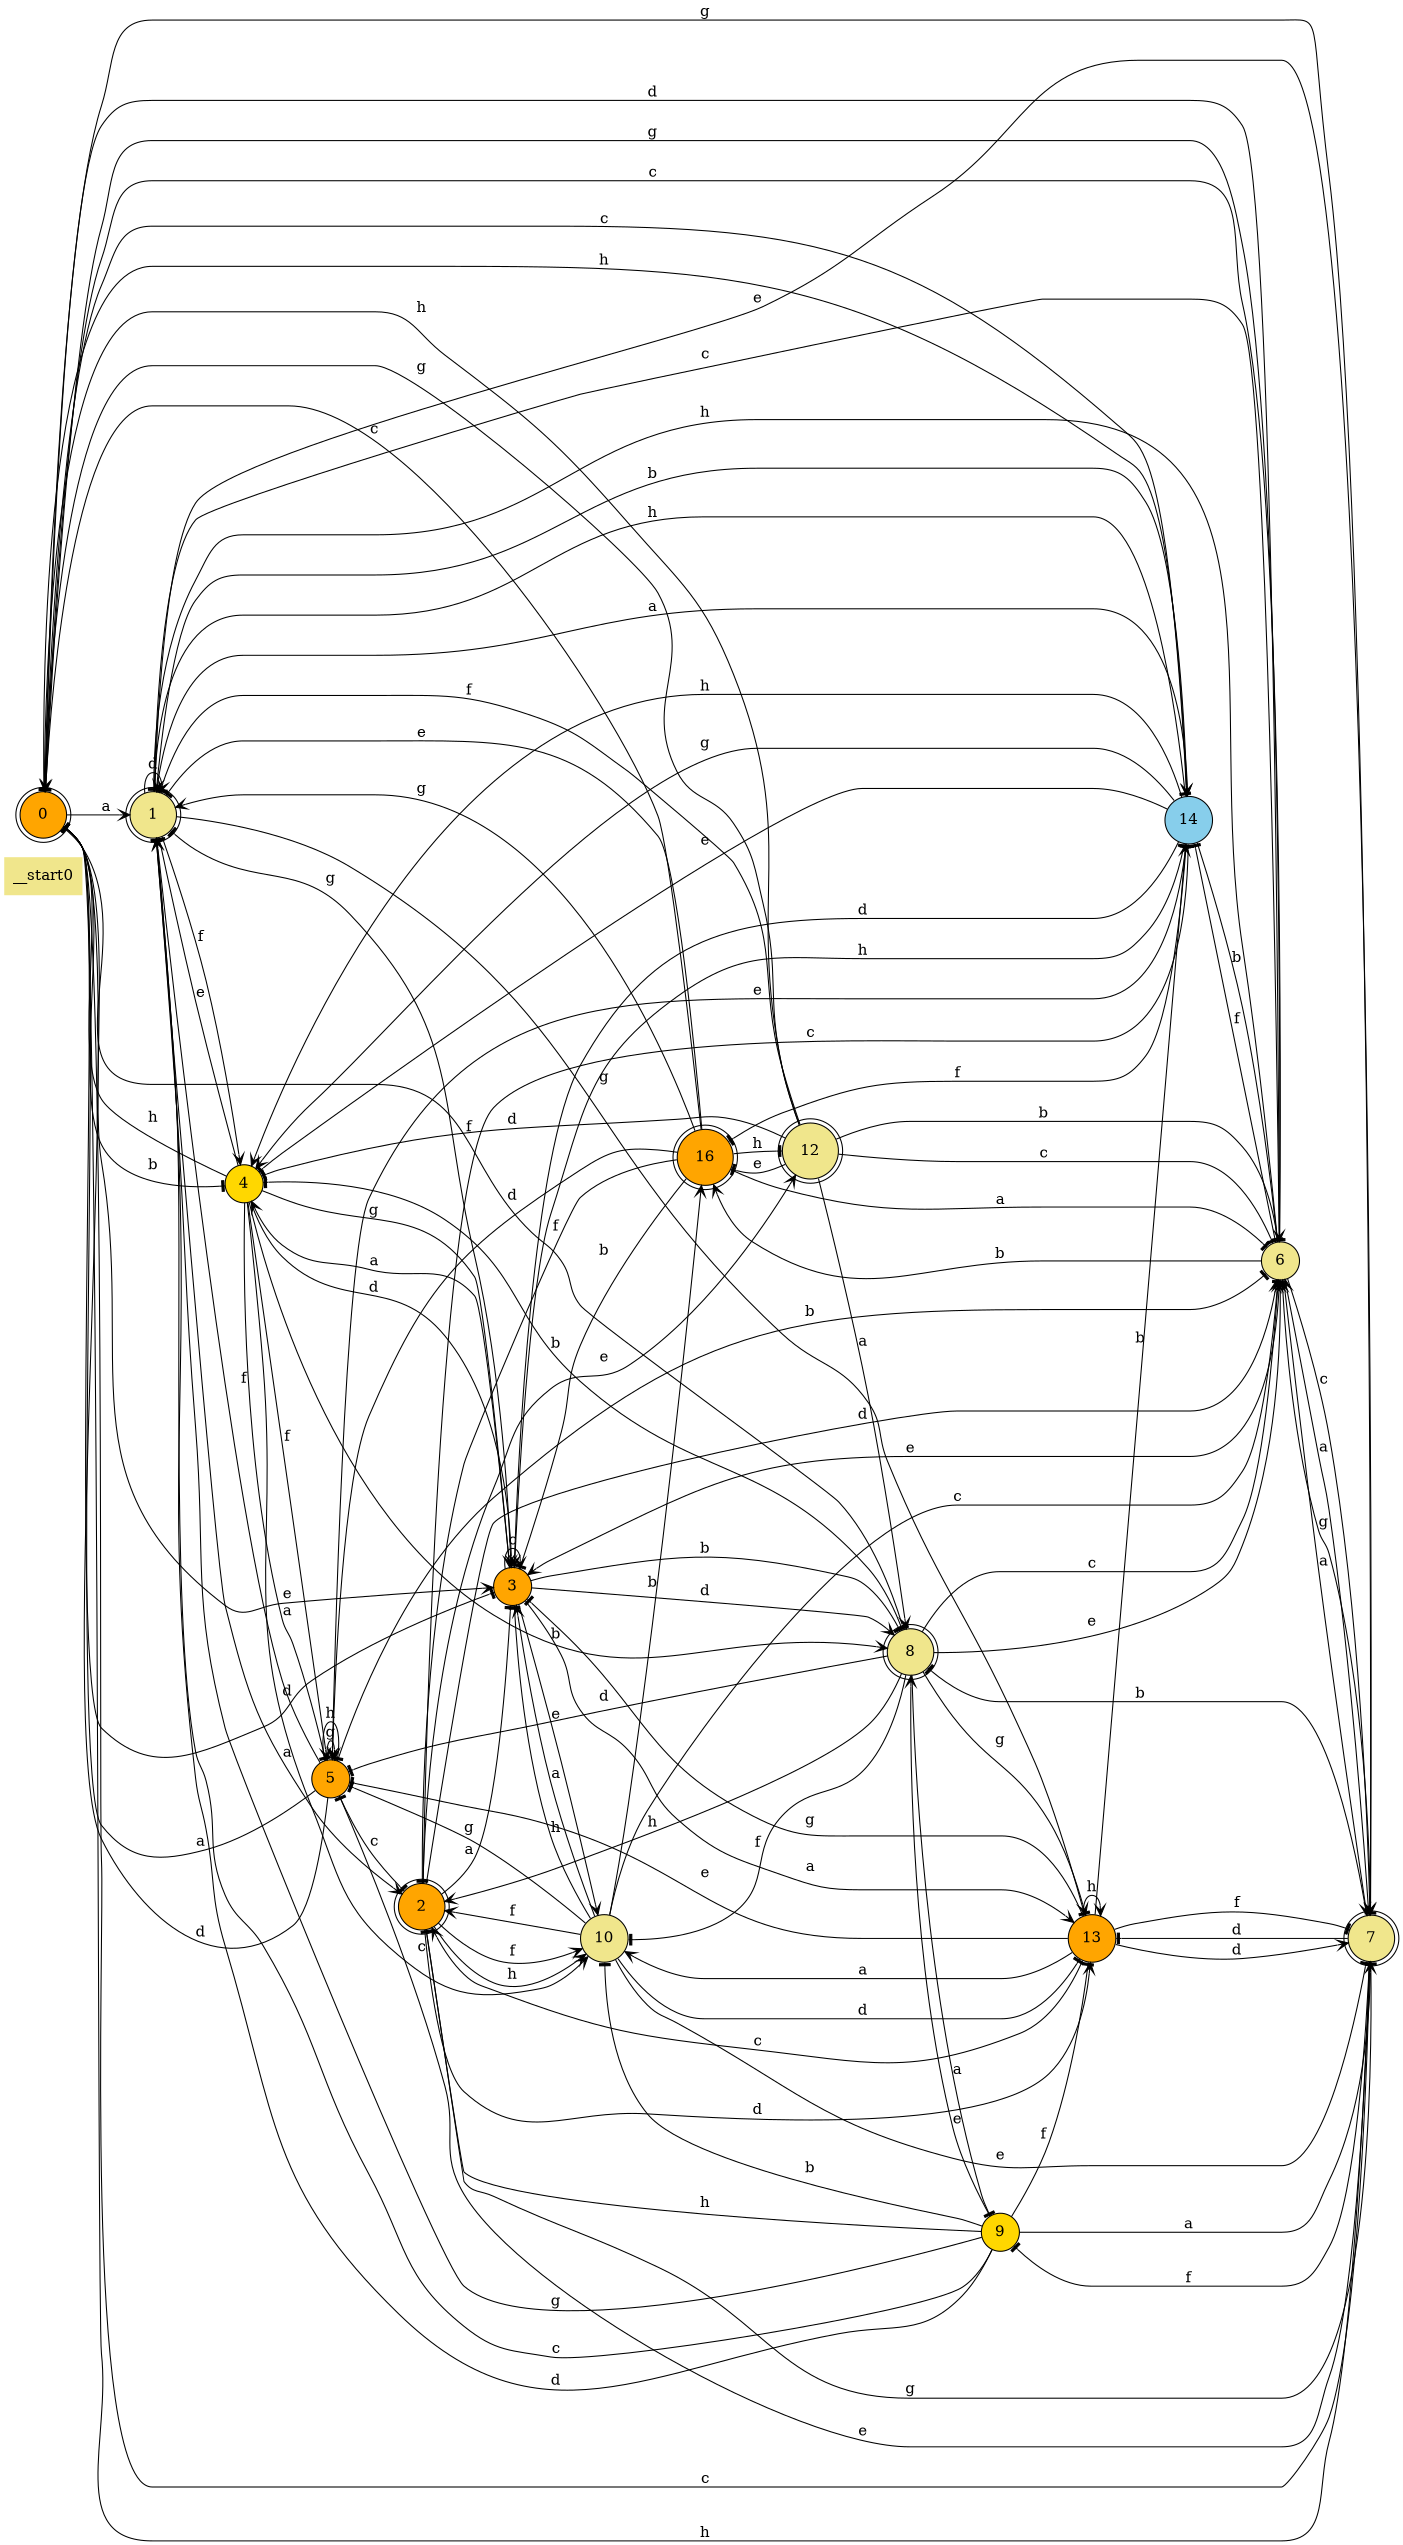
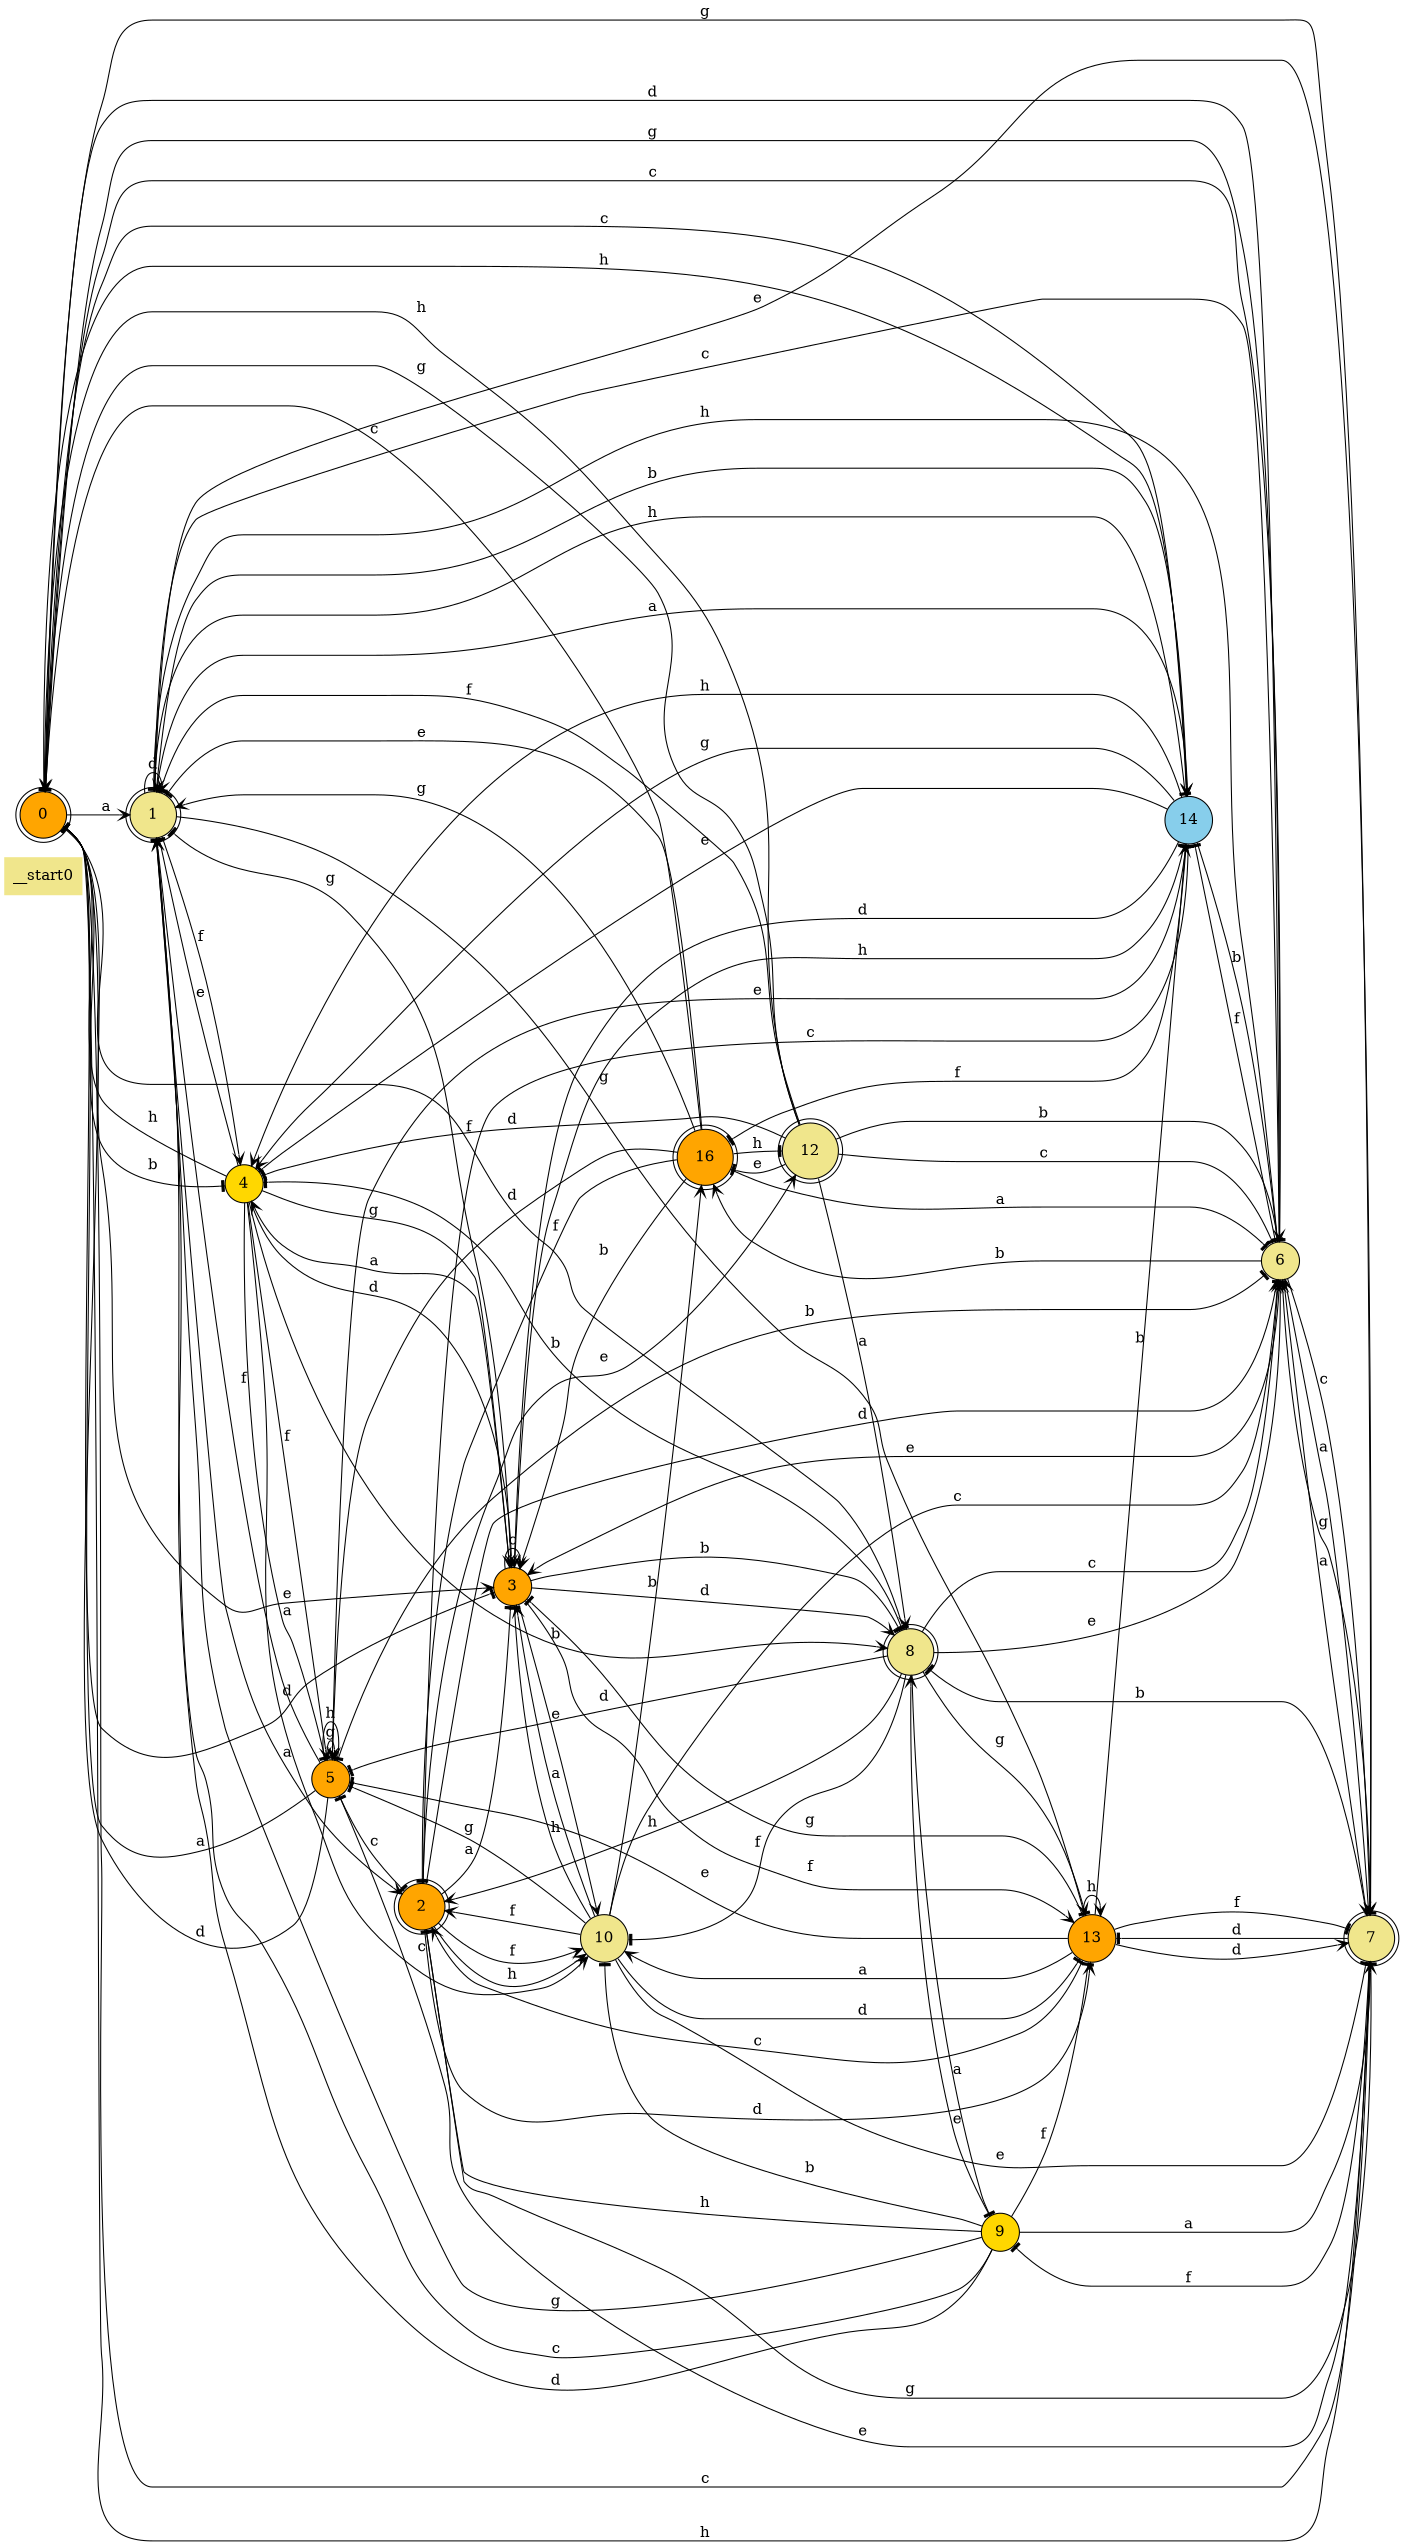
(575, 1358) -> (575, 1358)
(810, 1867) -> (810, 1867)
